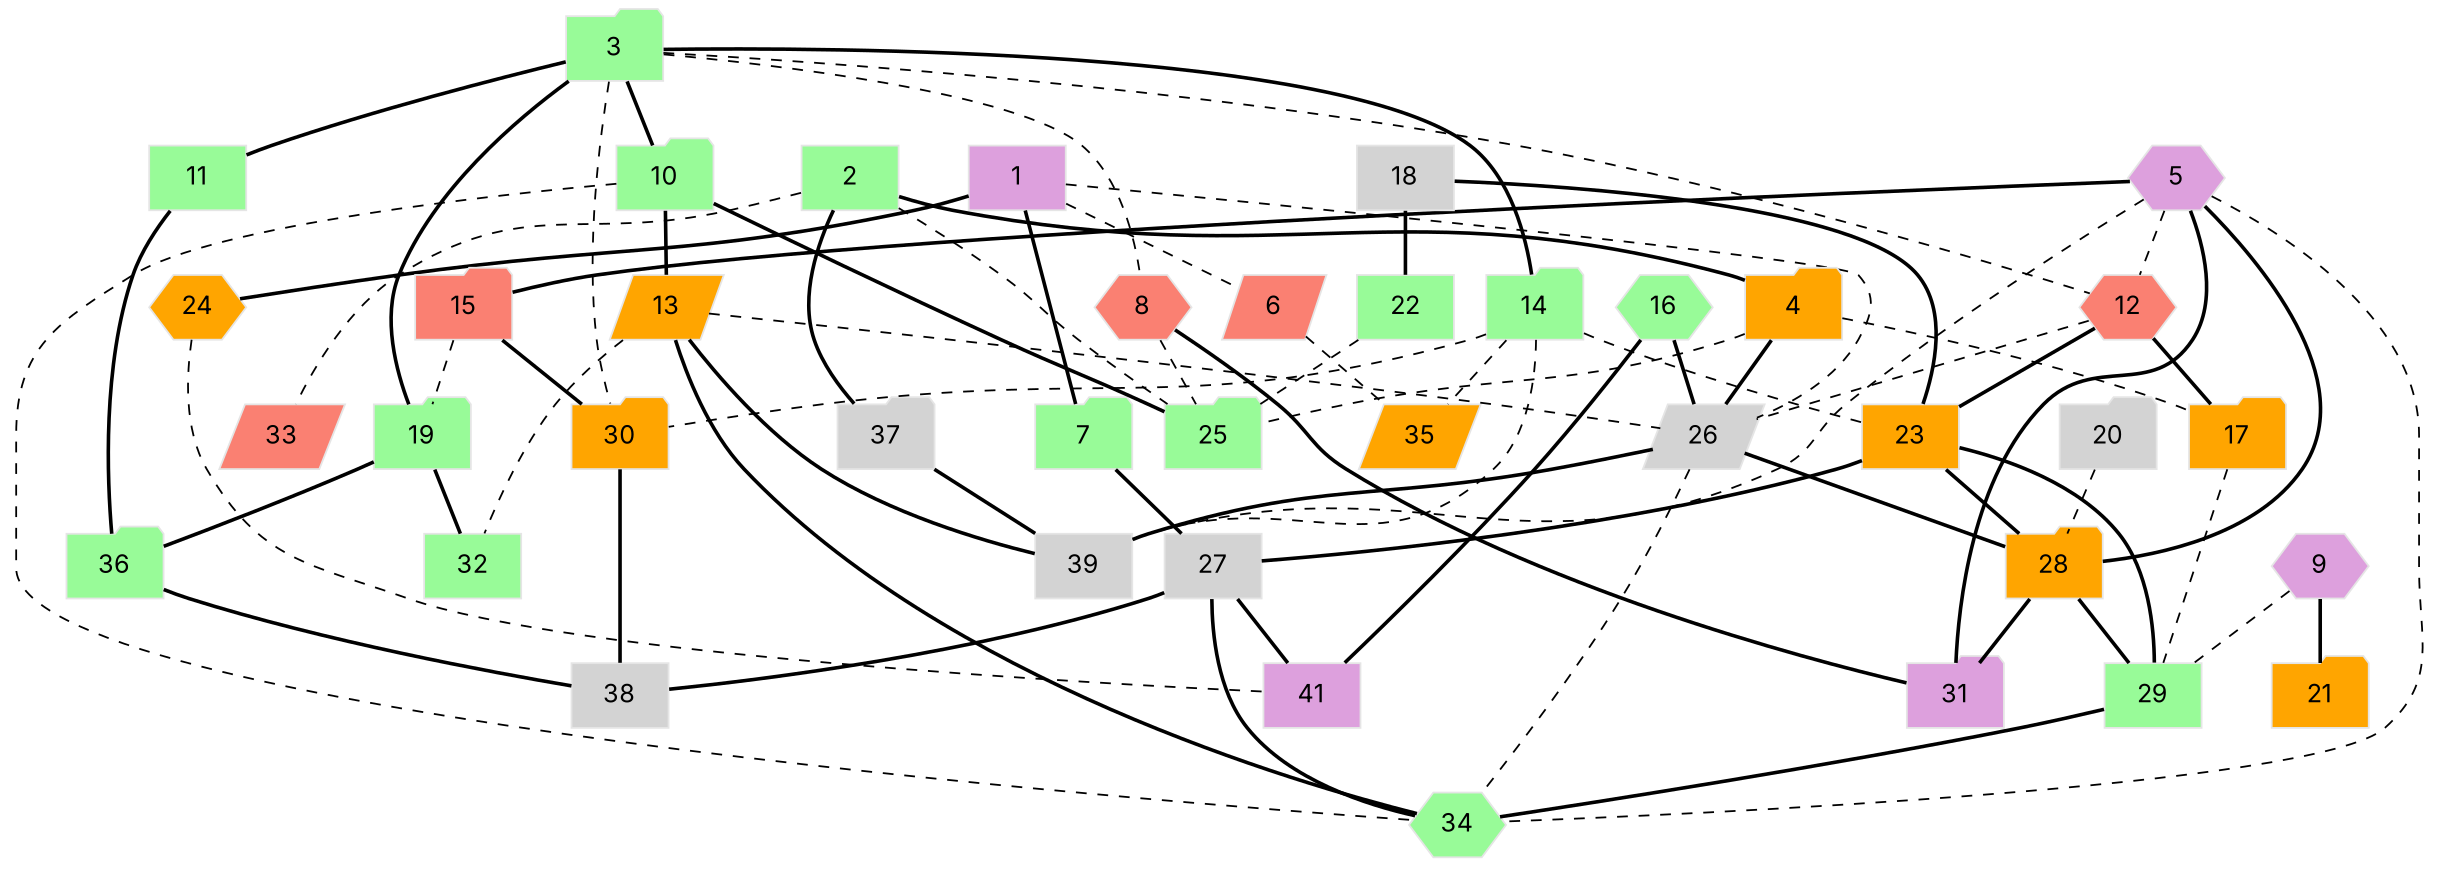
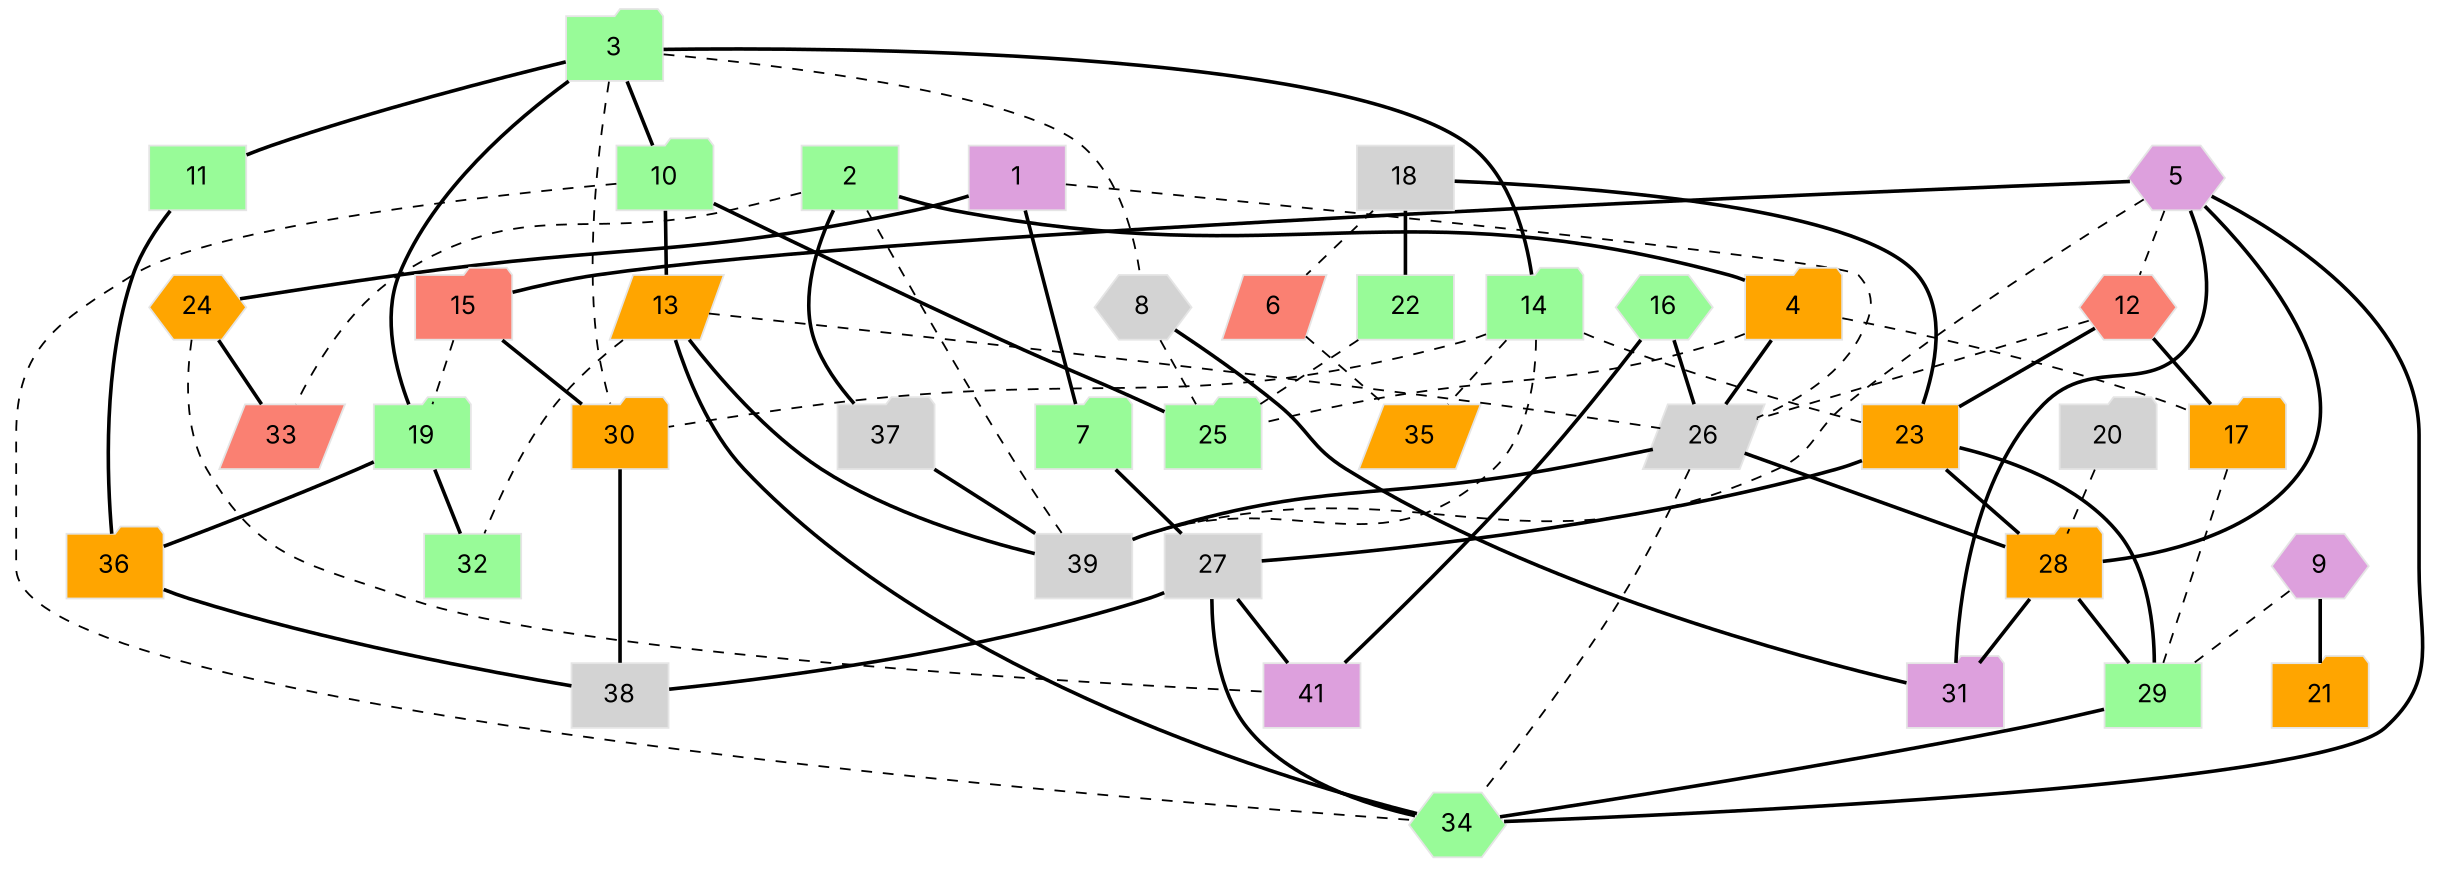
(1385, 124) -> none
(1153, 246) -> (1338, 244)
(1035, 303) -> (961, 374)
(1143, 307) -> (1143, 307)
none -> (240, 372)
(115, 566) -> (115, 566)
(2264, 763) -> (2264, 763)
